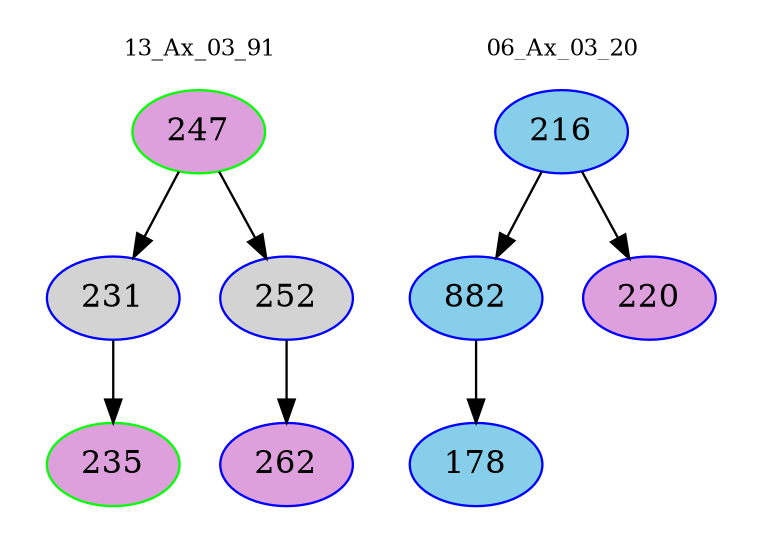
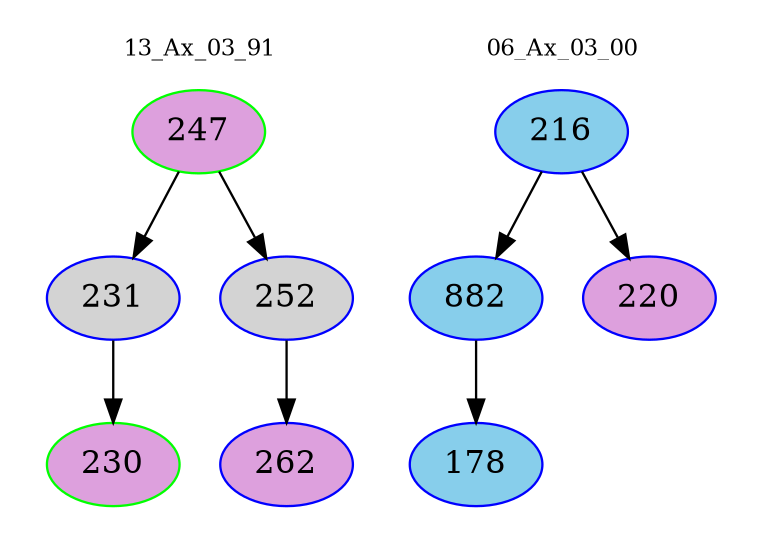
(563, 50) -> (563, 50)
(113, 465) -> (113, 465)
